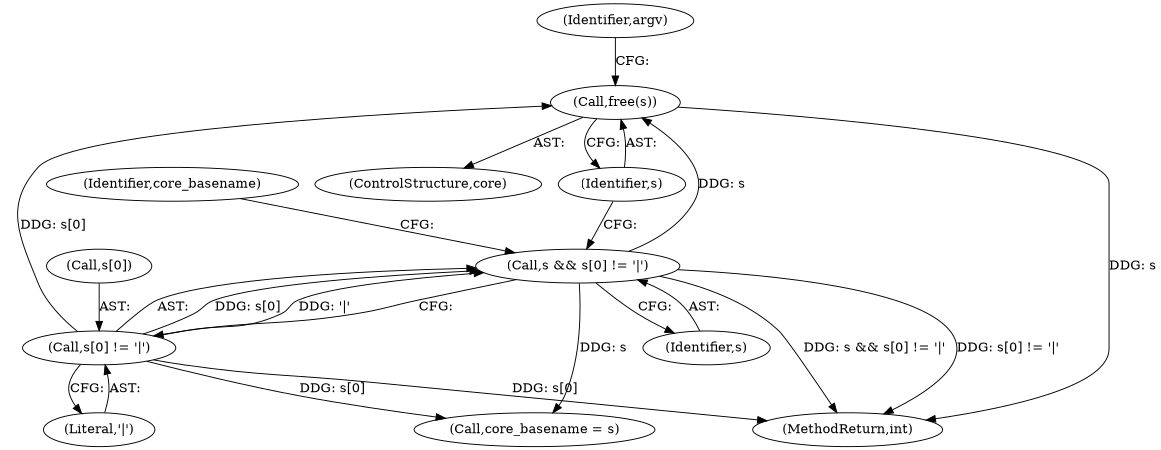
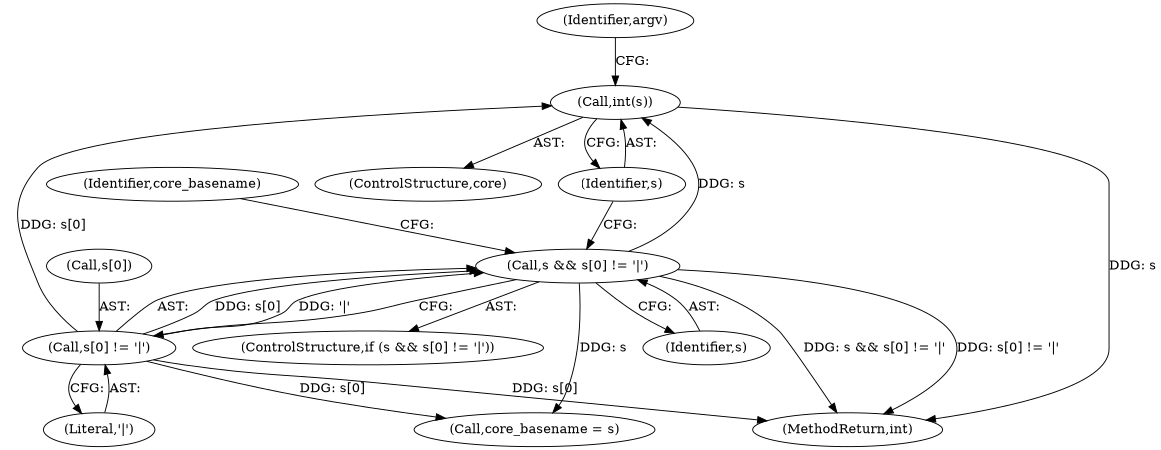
(615, 102) -> (615, 102)
none -> (368, 348)
